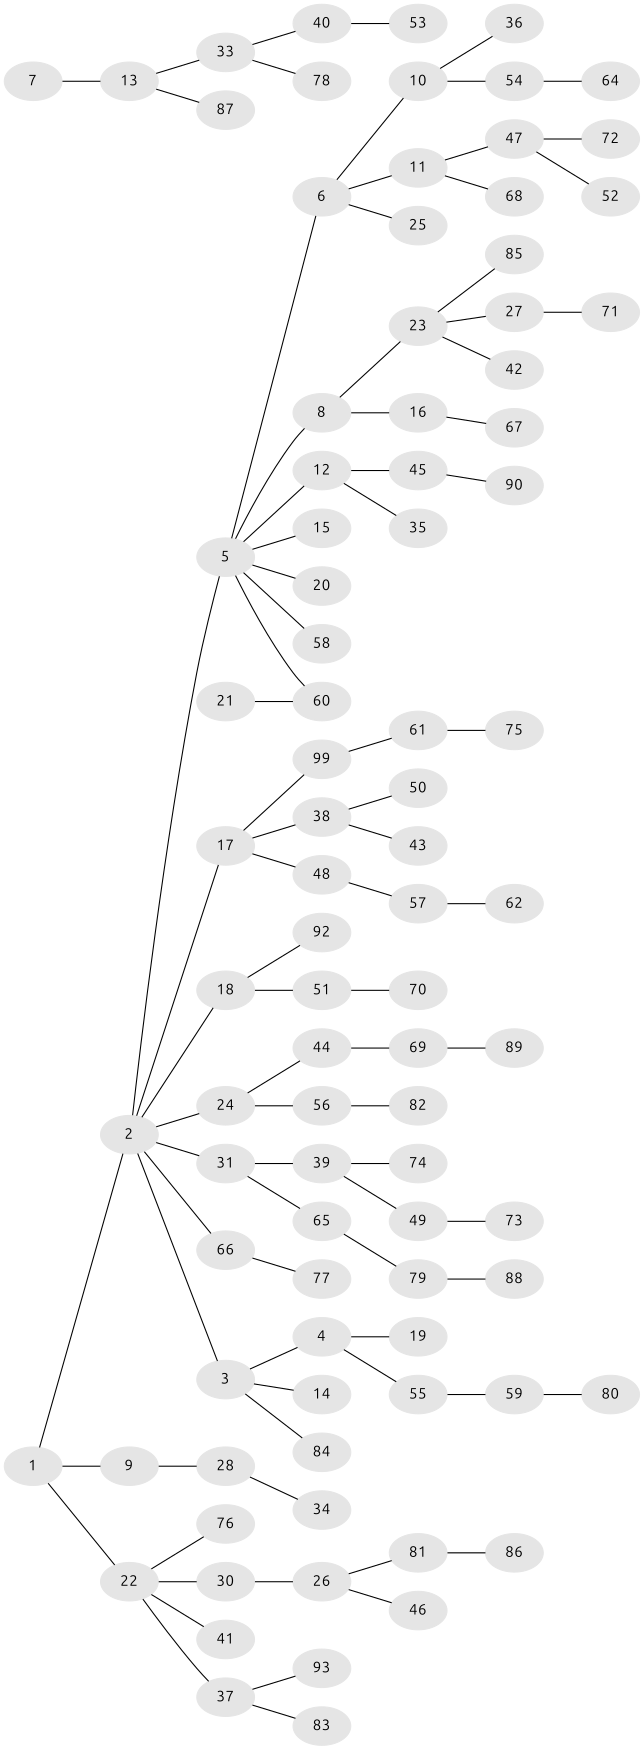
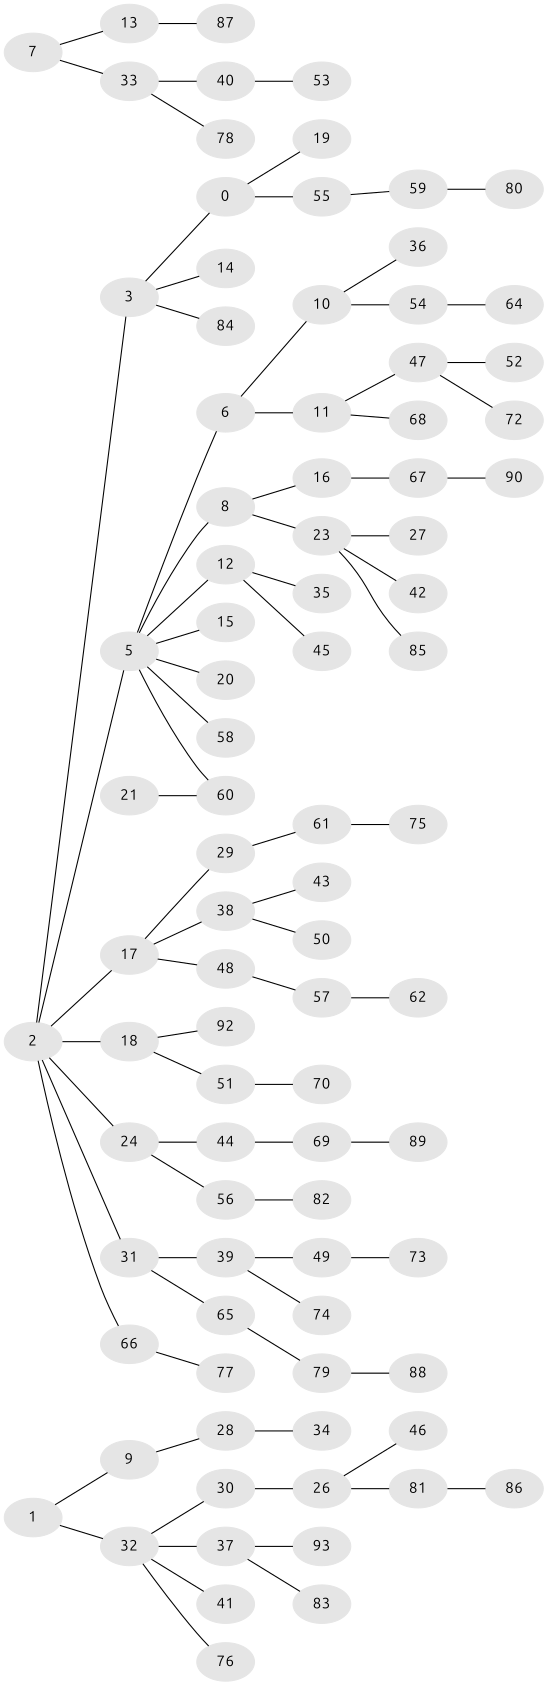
(178, 67) -> (81, 67)
(418, 226) -> none
(611, 312) -> none
(466, 478) -> (466, 478)
(322, 759) -> (226, 853)
(81, 1301) -> none
(322, 1337) -> (226, 197)
(129, 1582) -> (129, 1546)
